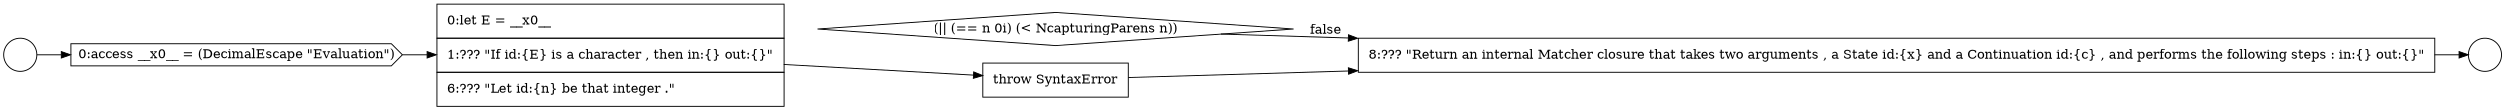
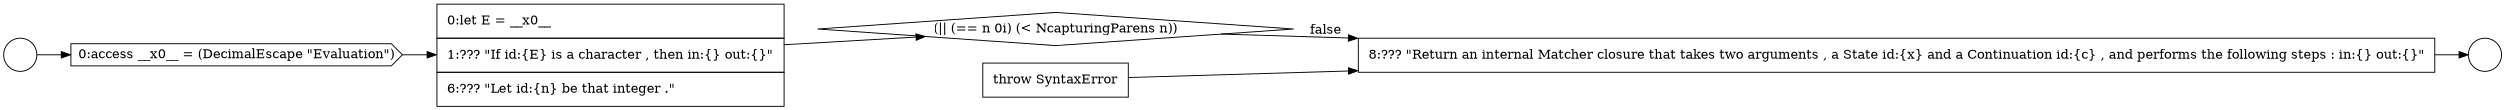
(879, 70) -> (850, 41)
